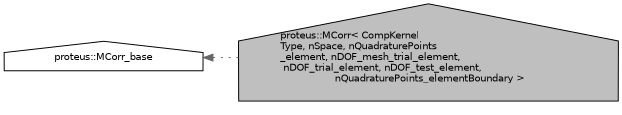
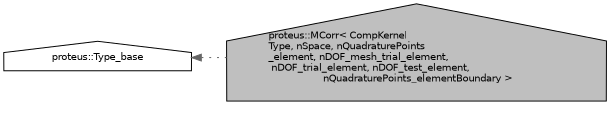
(104, 58) -> (98, 58)
